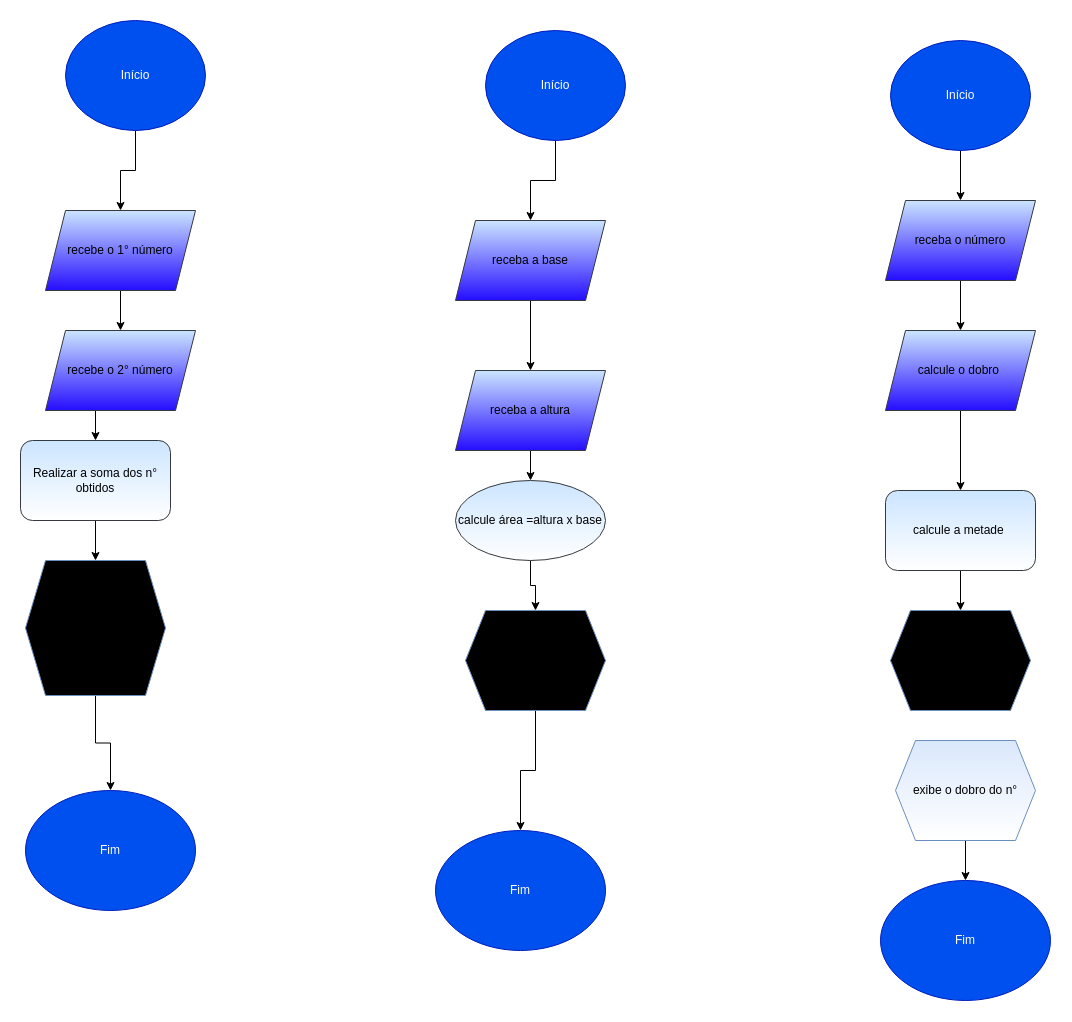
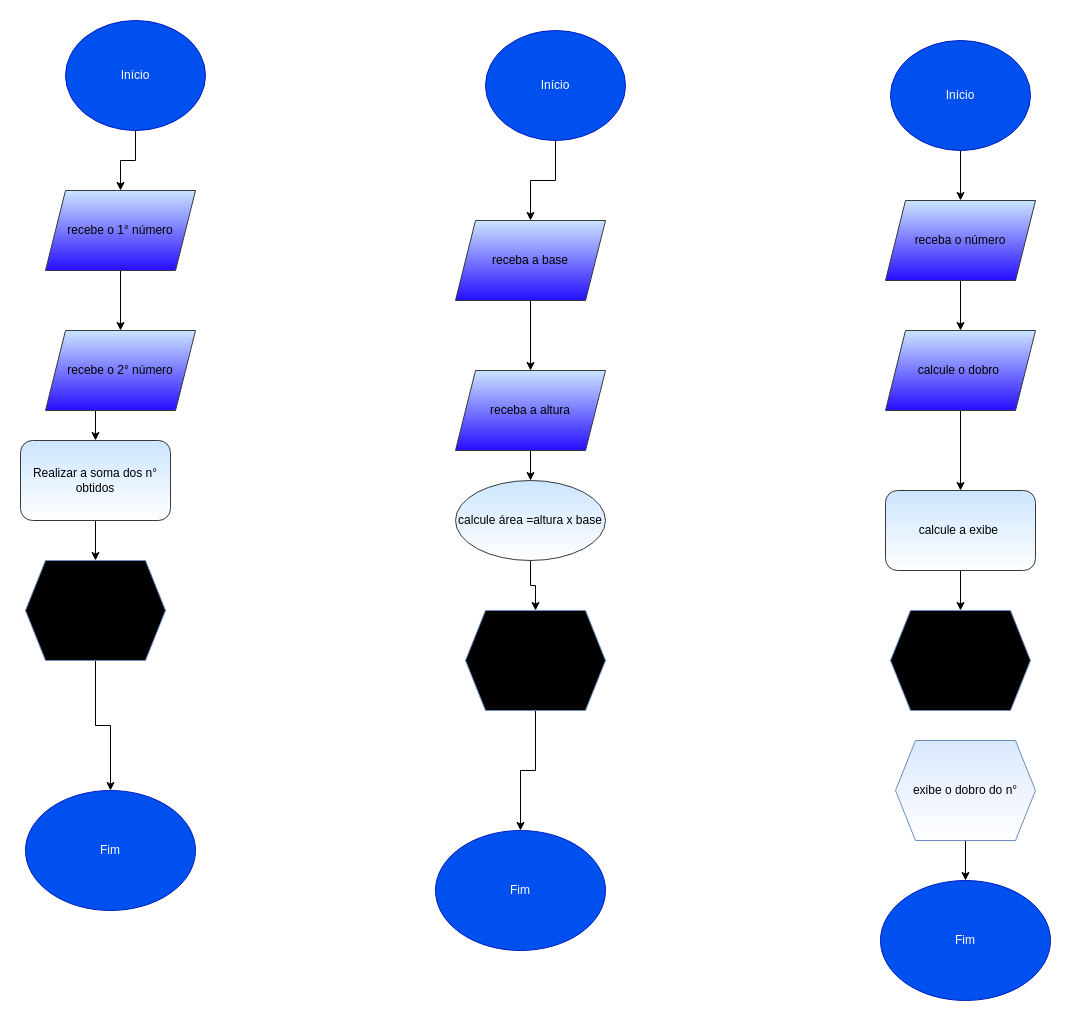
(121, 251) -> (121, 231)
(961, 531) -> (961, 531)
(96, 628) -> (96, 611)
